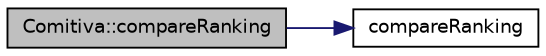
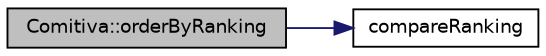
(147, 28) -> (147, 28)
